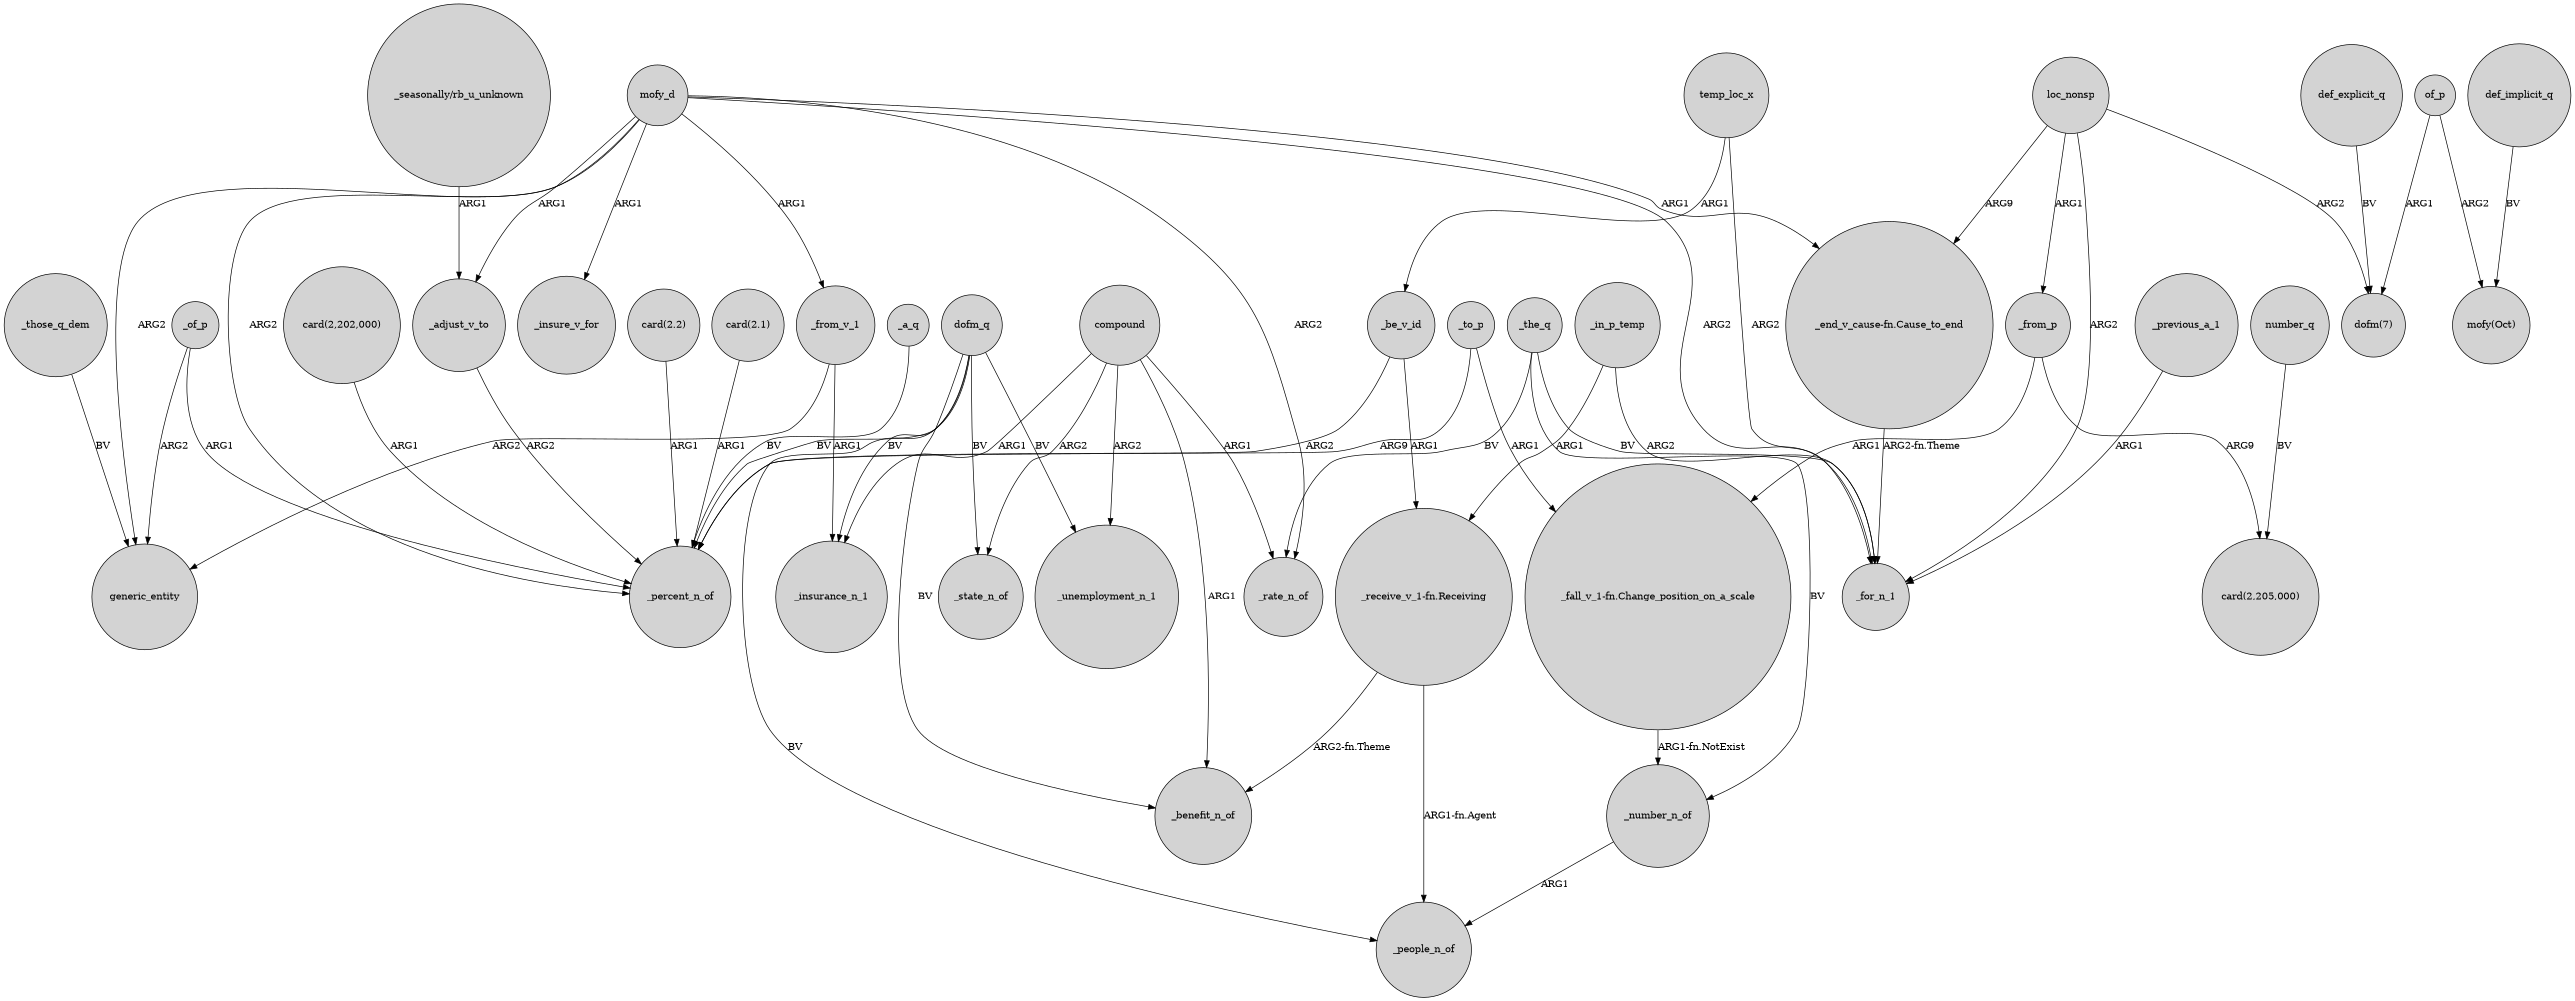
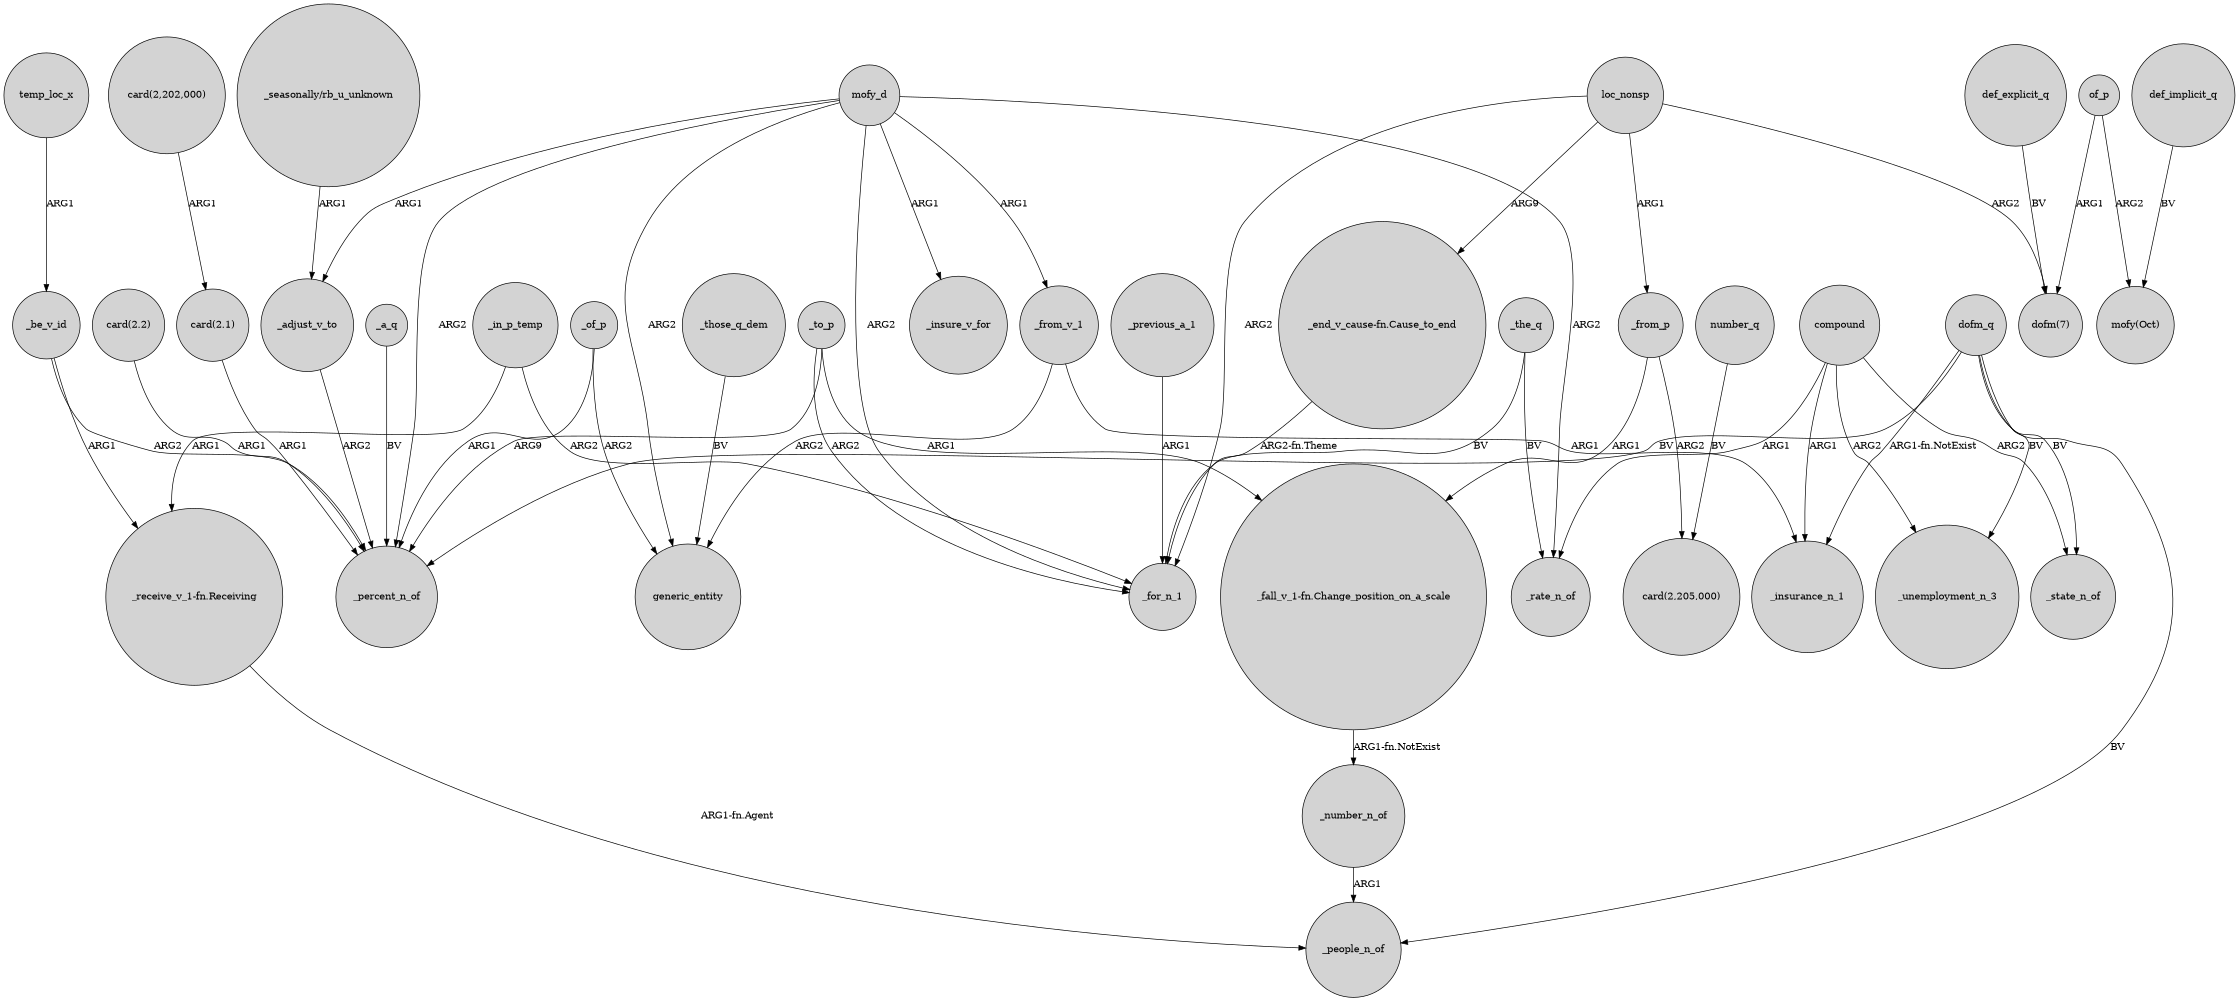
(1260, 132) -> none
(1746, 378) -> (916, 524)
(895, 446) -> (1933, 446)
(2240, 446) -> (1691, 446)
(1803, 479) -> none
(465, 512) -> (191, 218)
(1107, 597) -> (1947, 597)
(1203, 816) -> none
